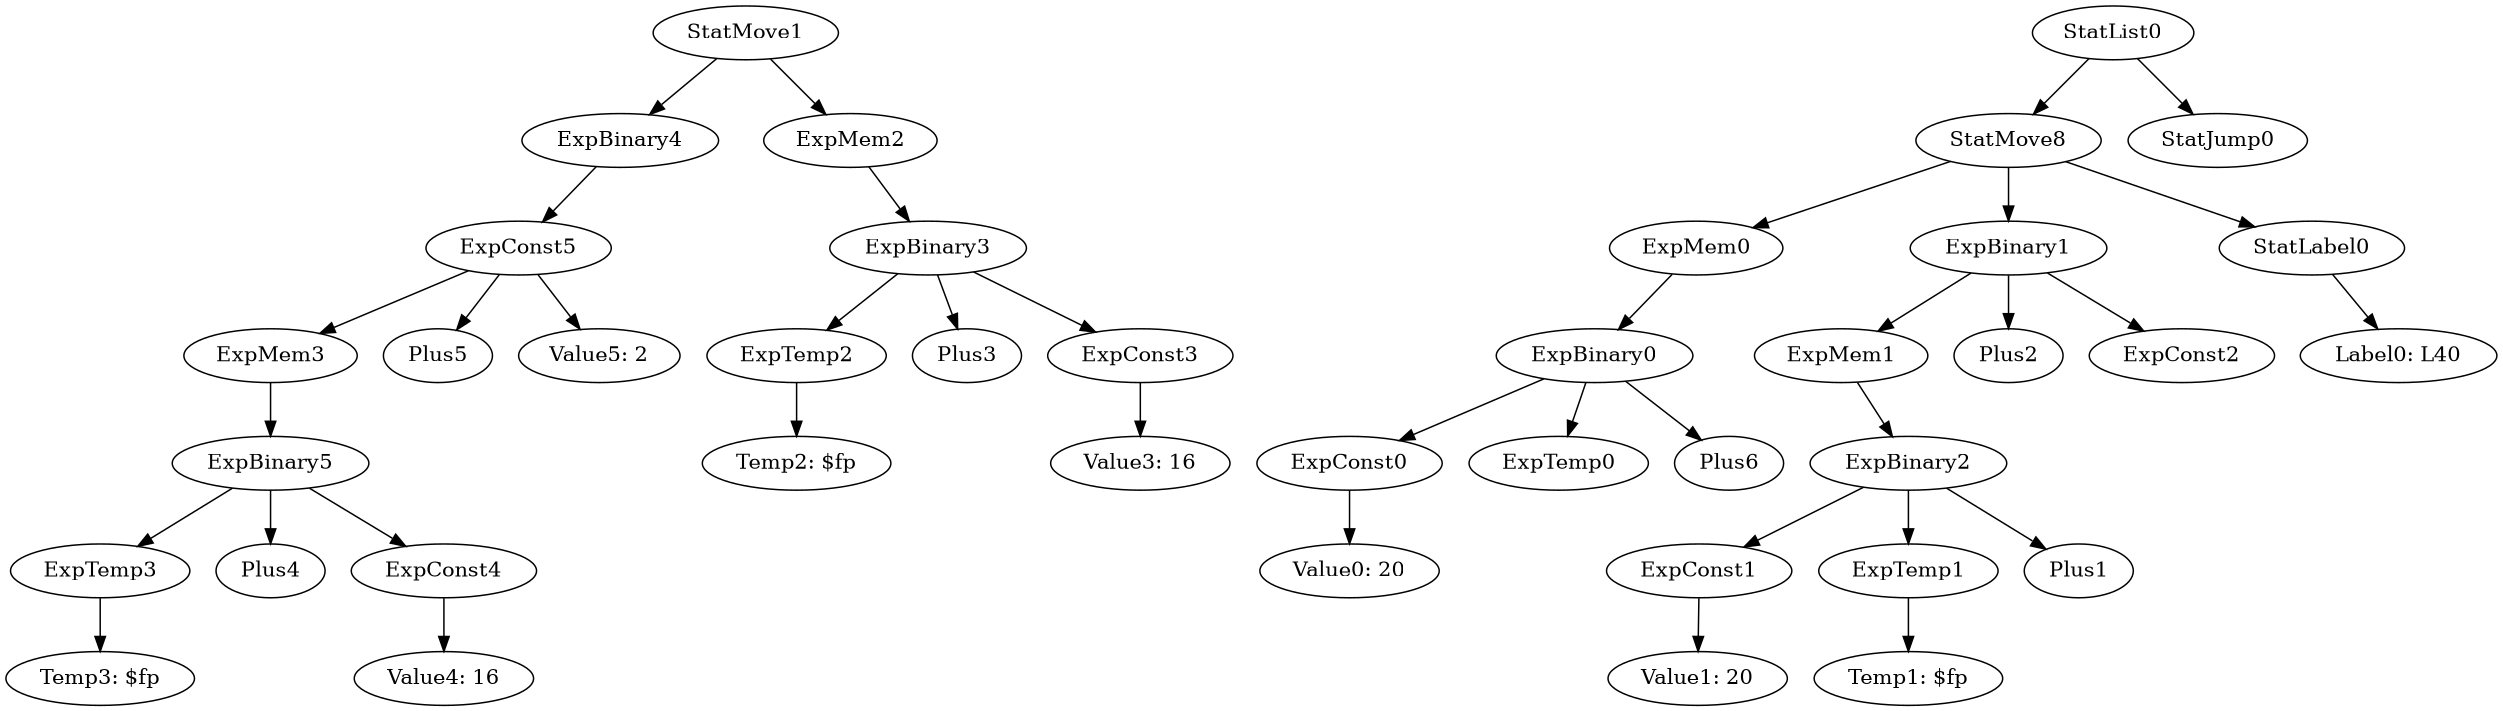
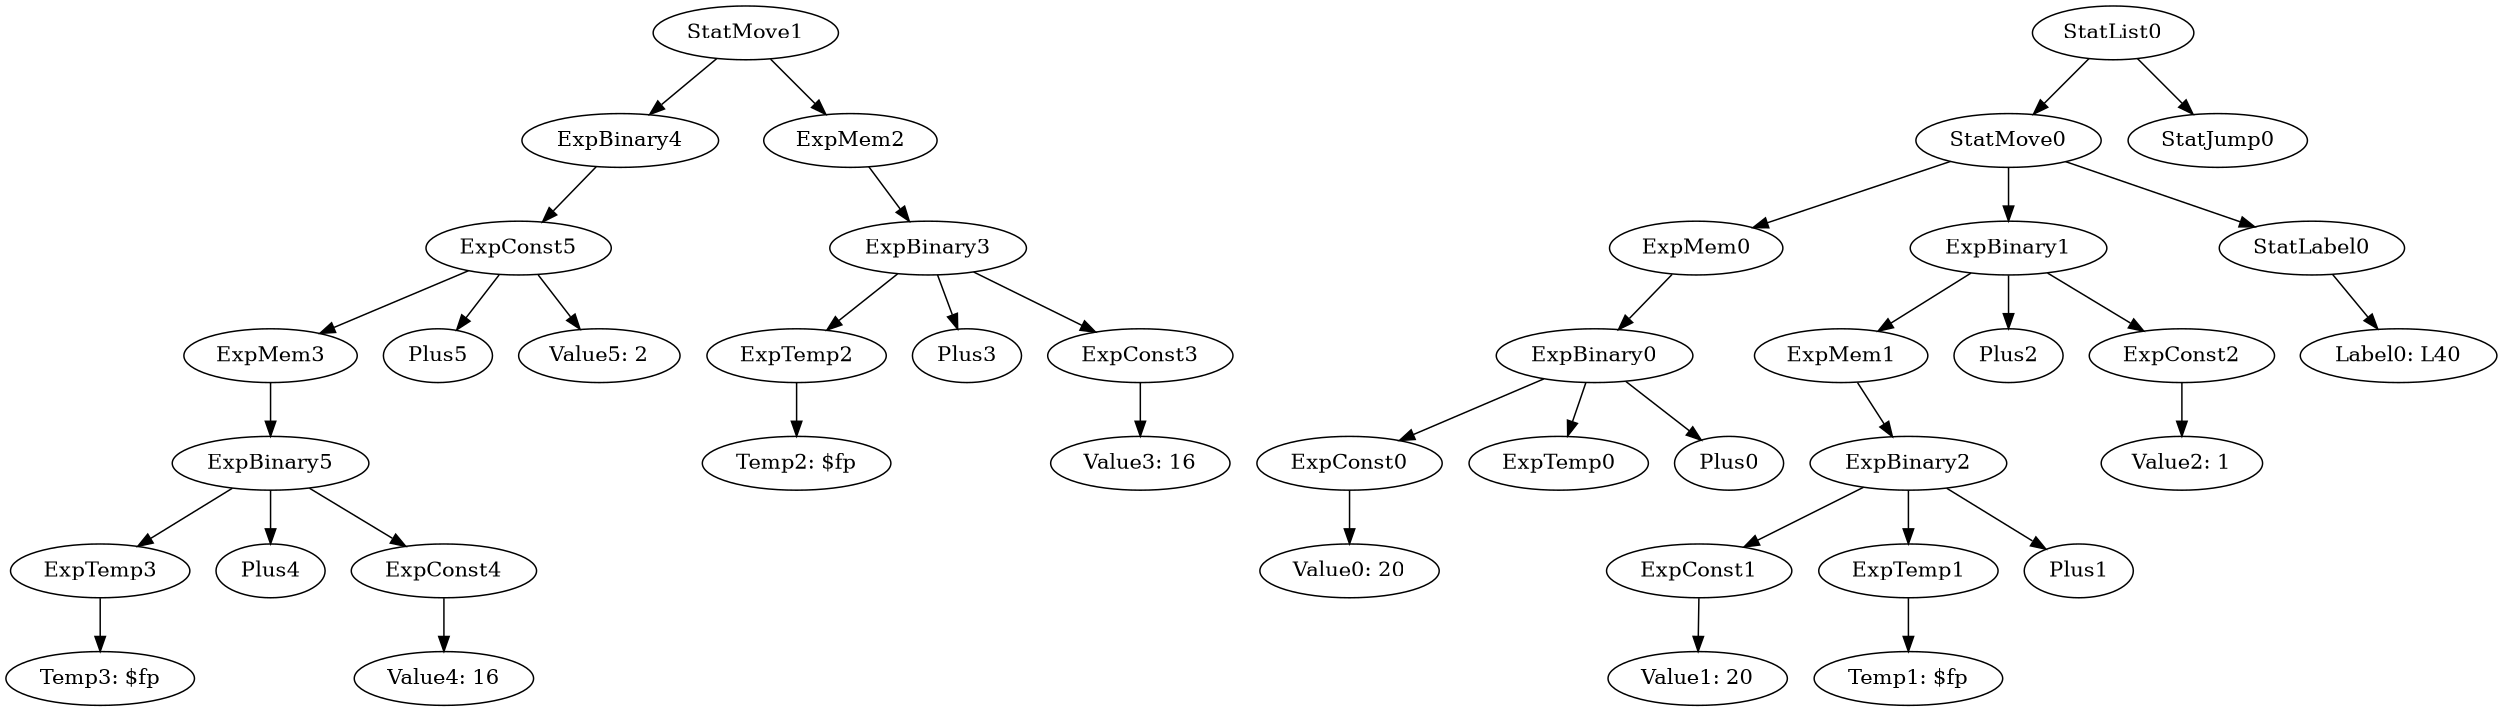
(2009, 140) -> (2009, 140)
(1729, 463) -> (1729, 463)
none -> (2182, 463)
